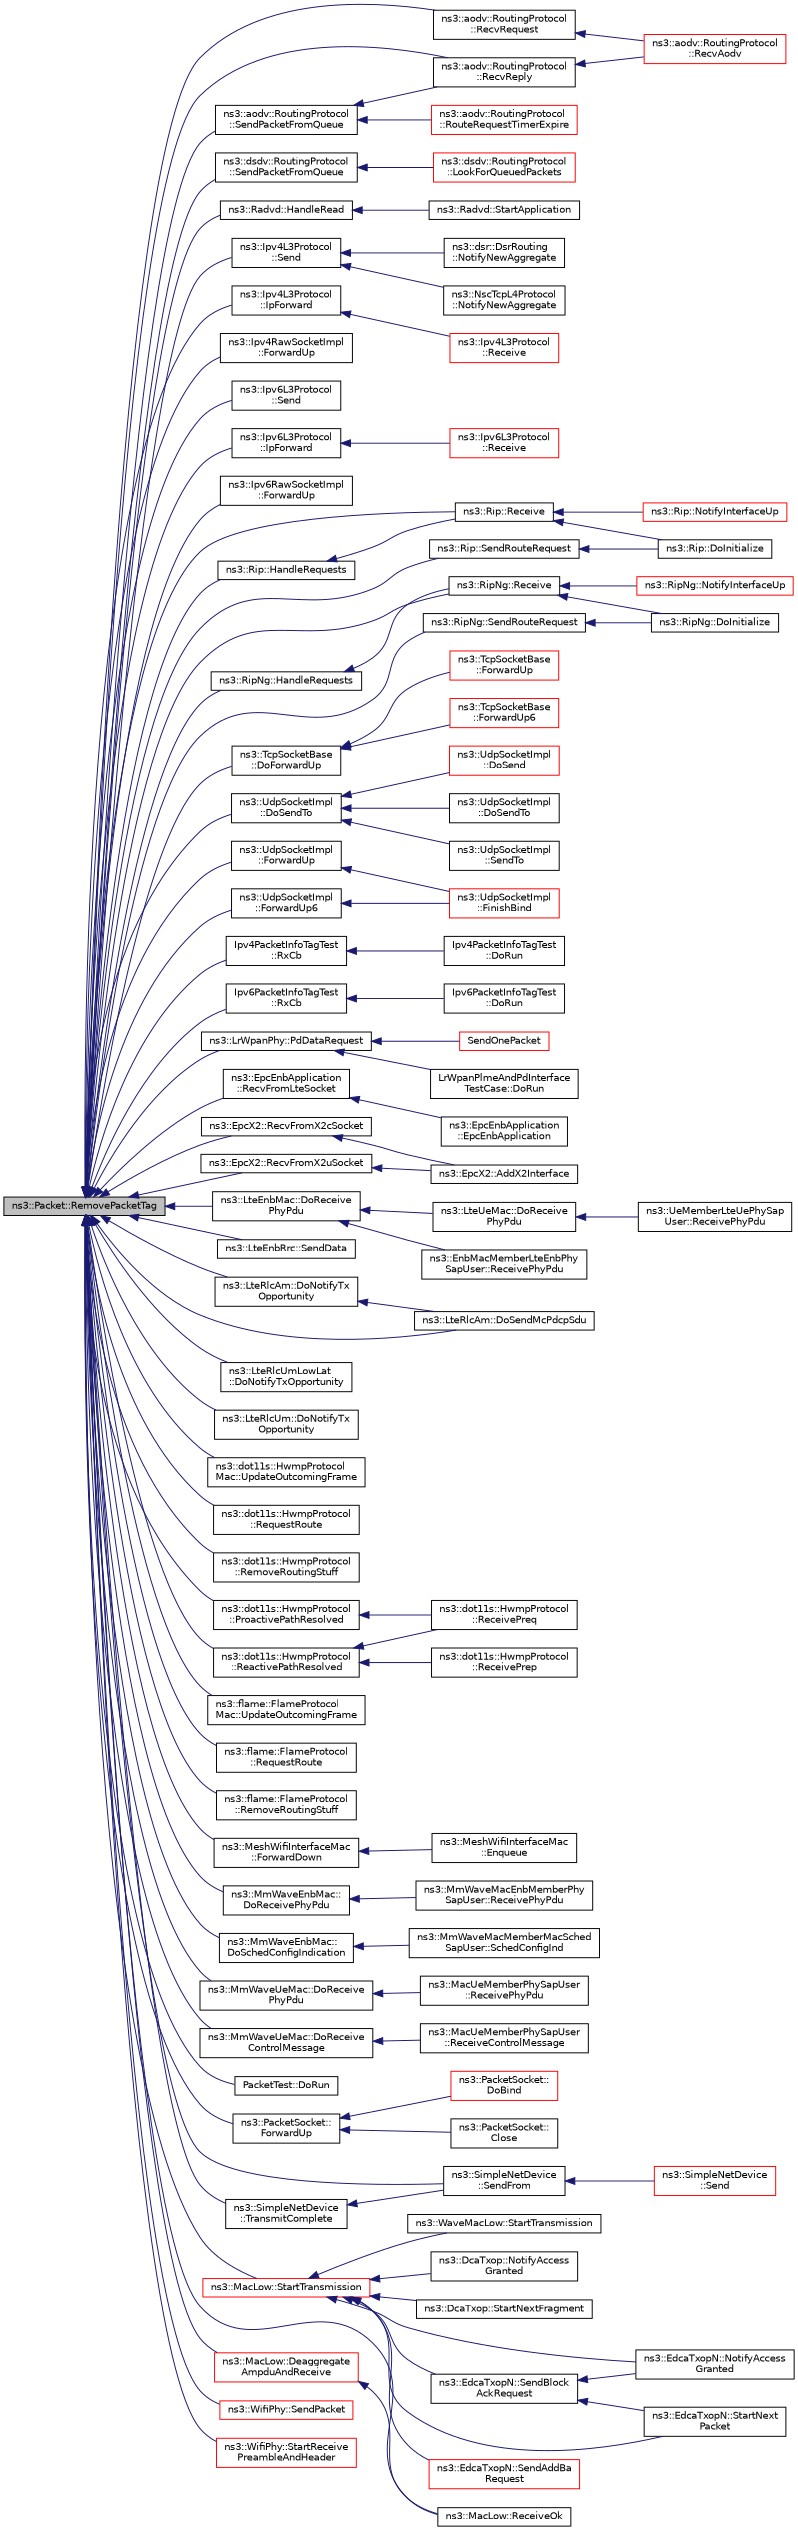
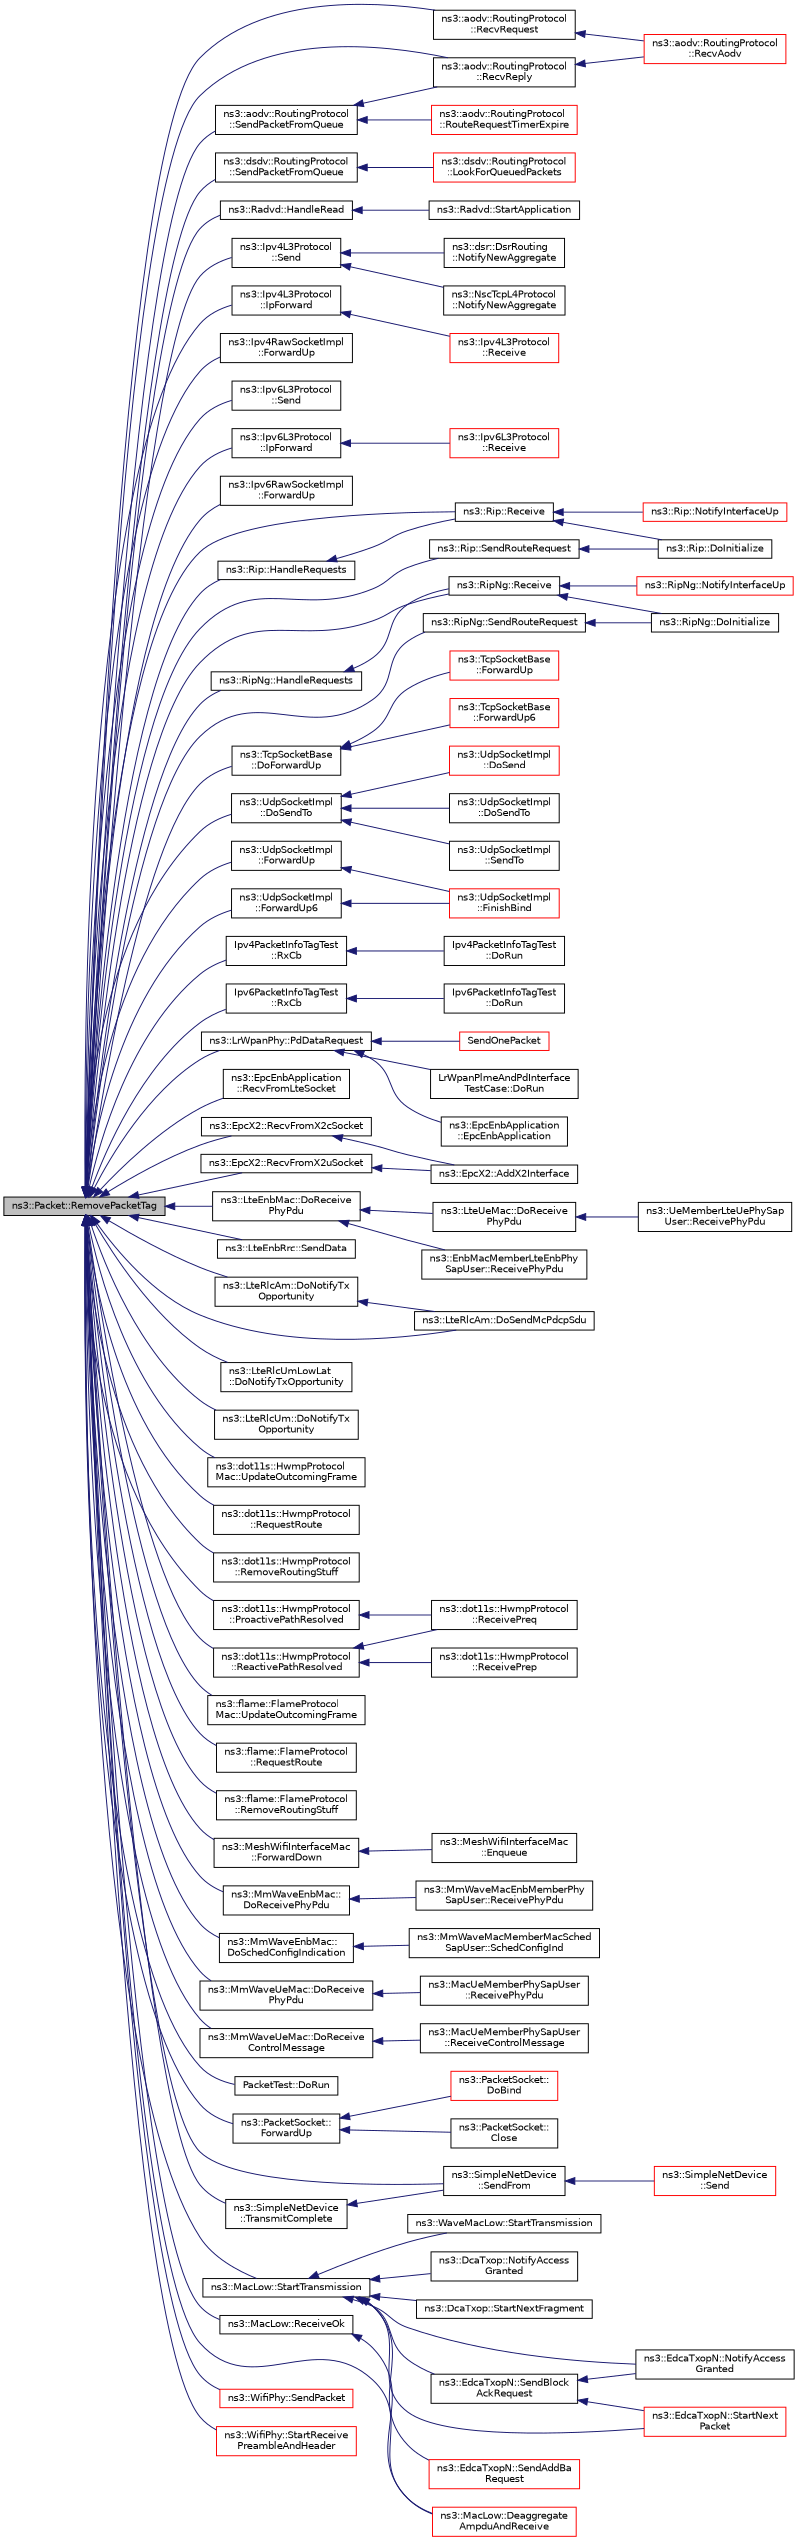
(400, 1109) -> (396, 1095)
(286, 2288) -> (286, 2288)
(715, 2422) -> (715, 2422)
(390, 2458) -> (389, 2430)
